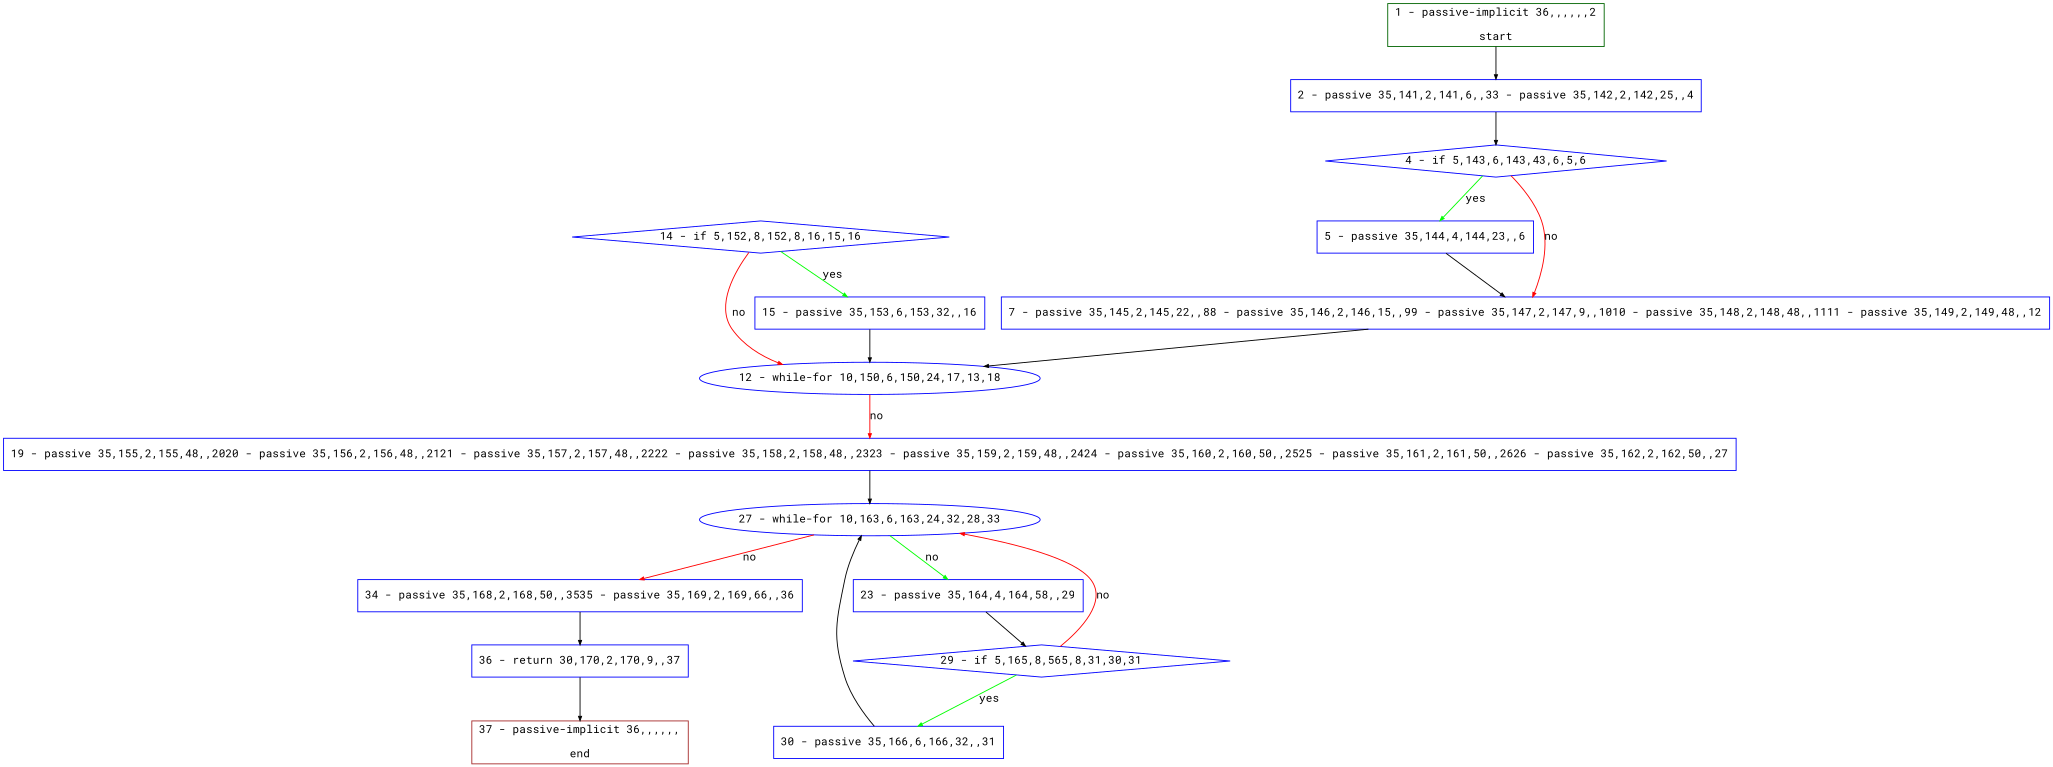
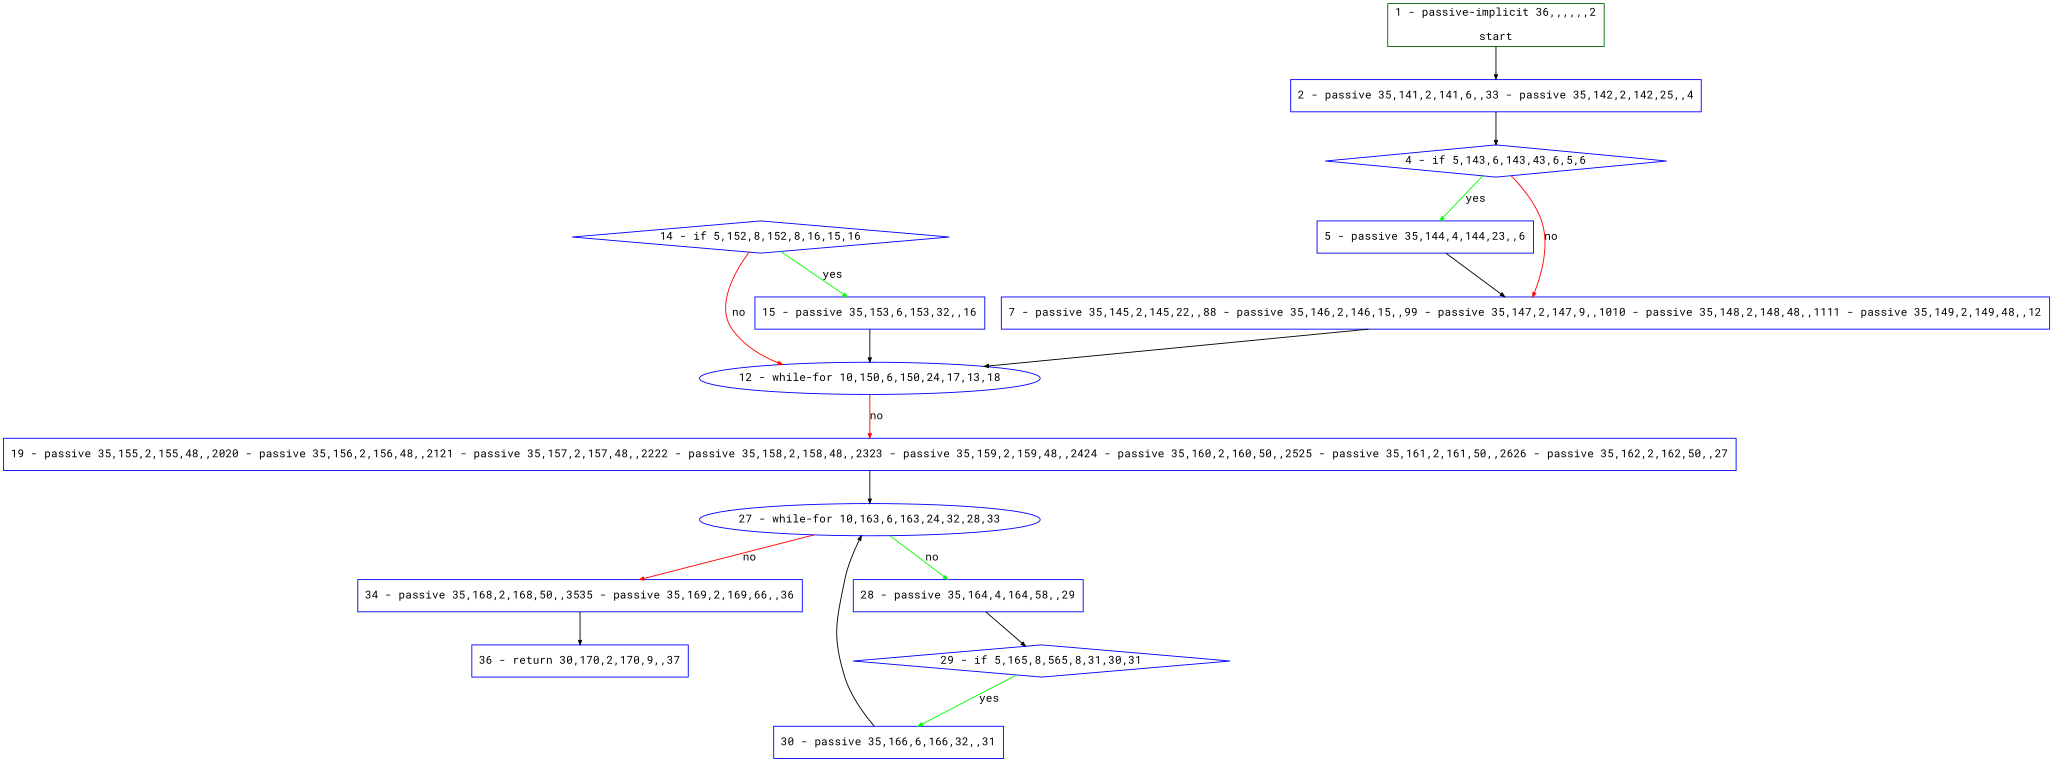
(1069, 564) -> none
(968, 596) -> (968, 596)
(580, 742) -> none
